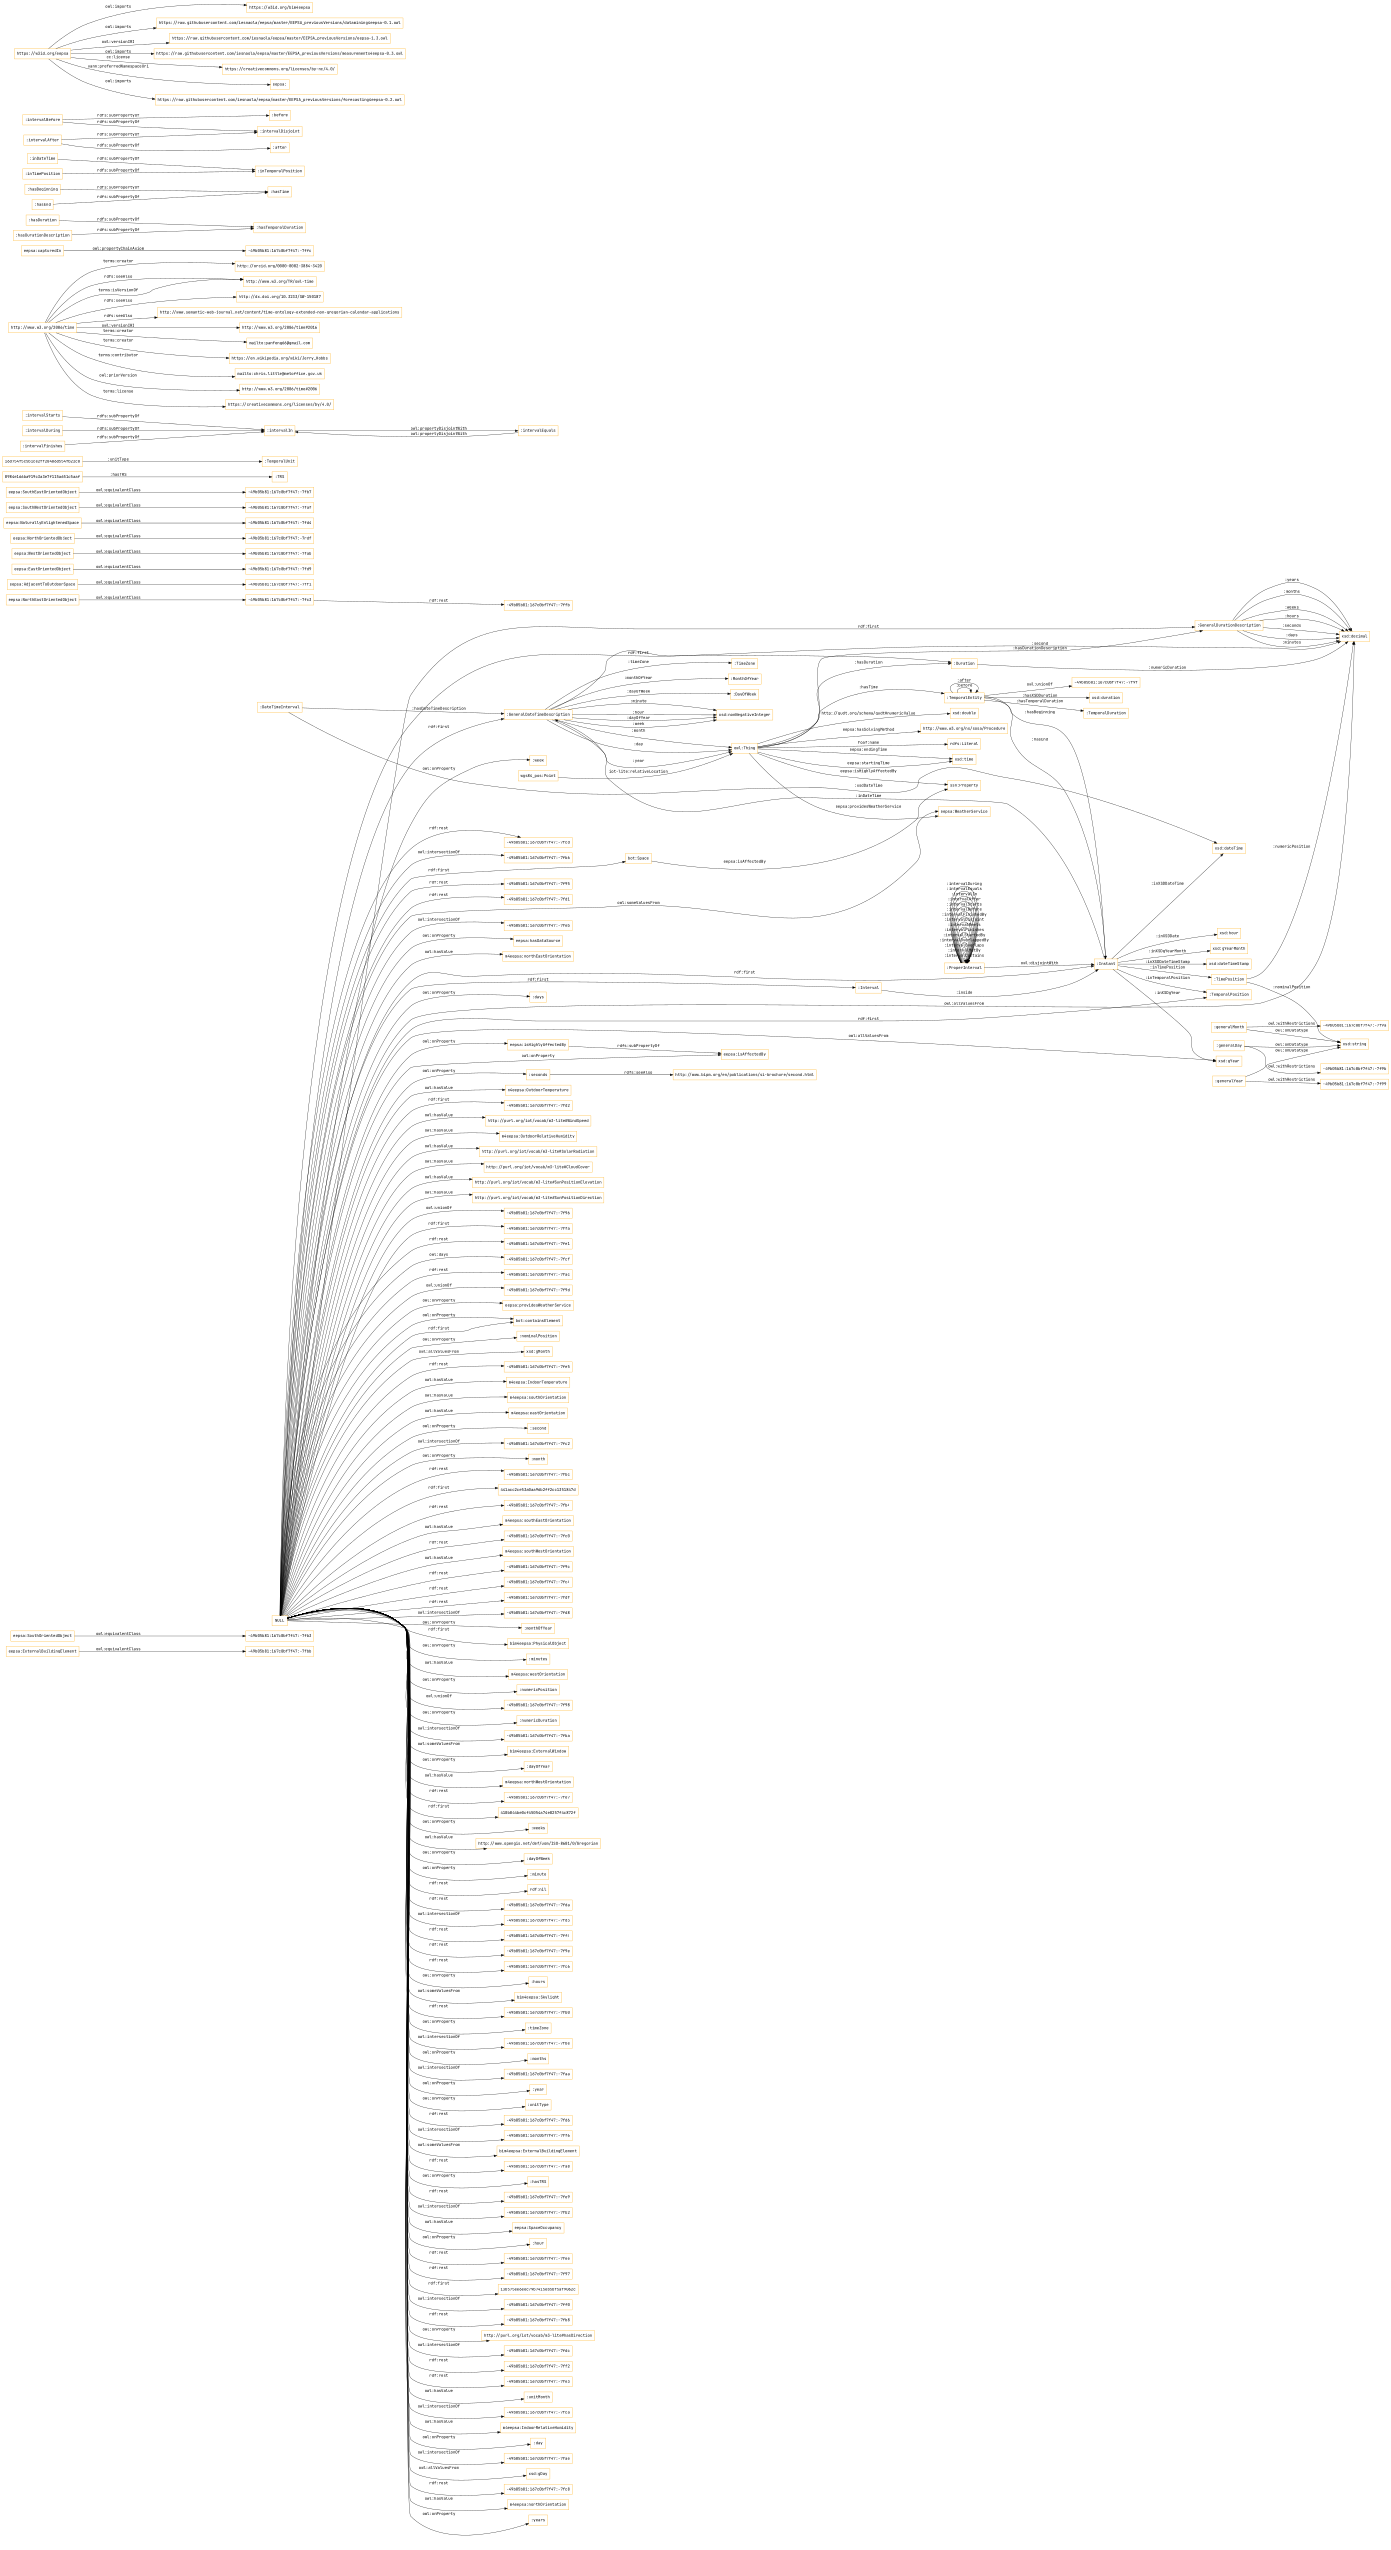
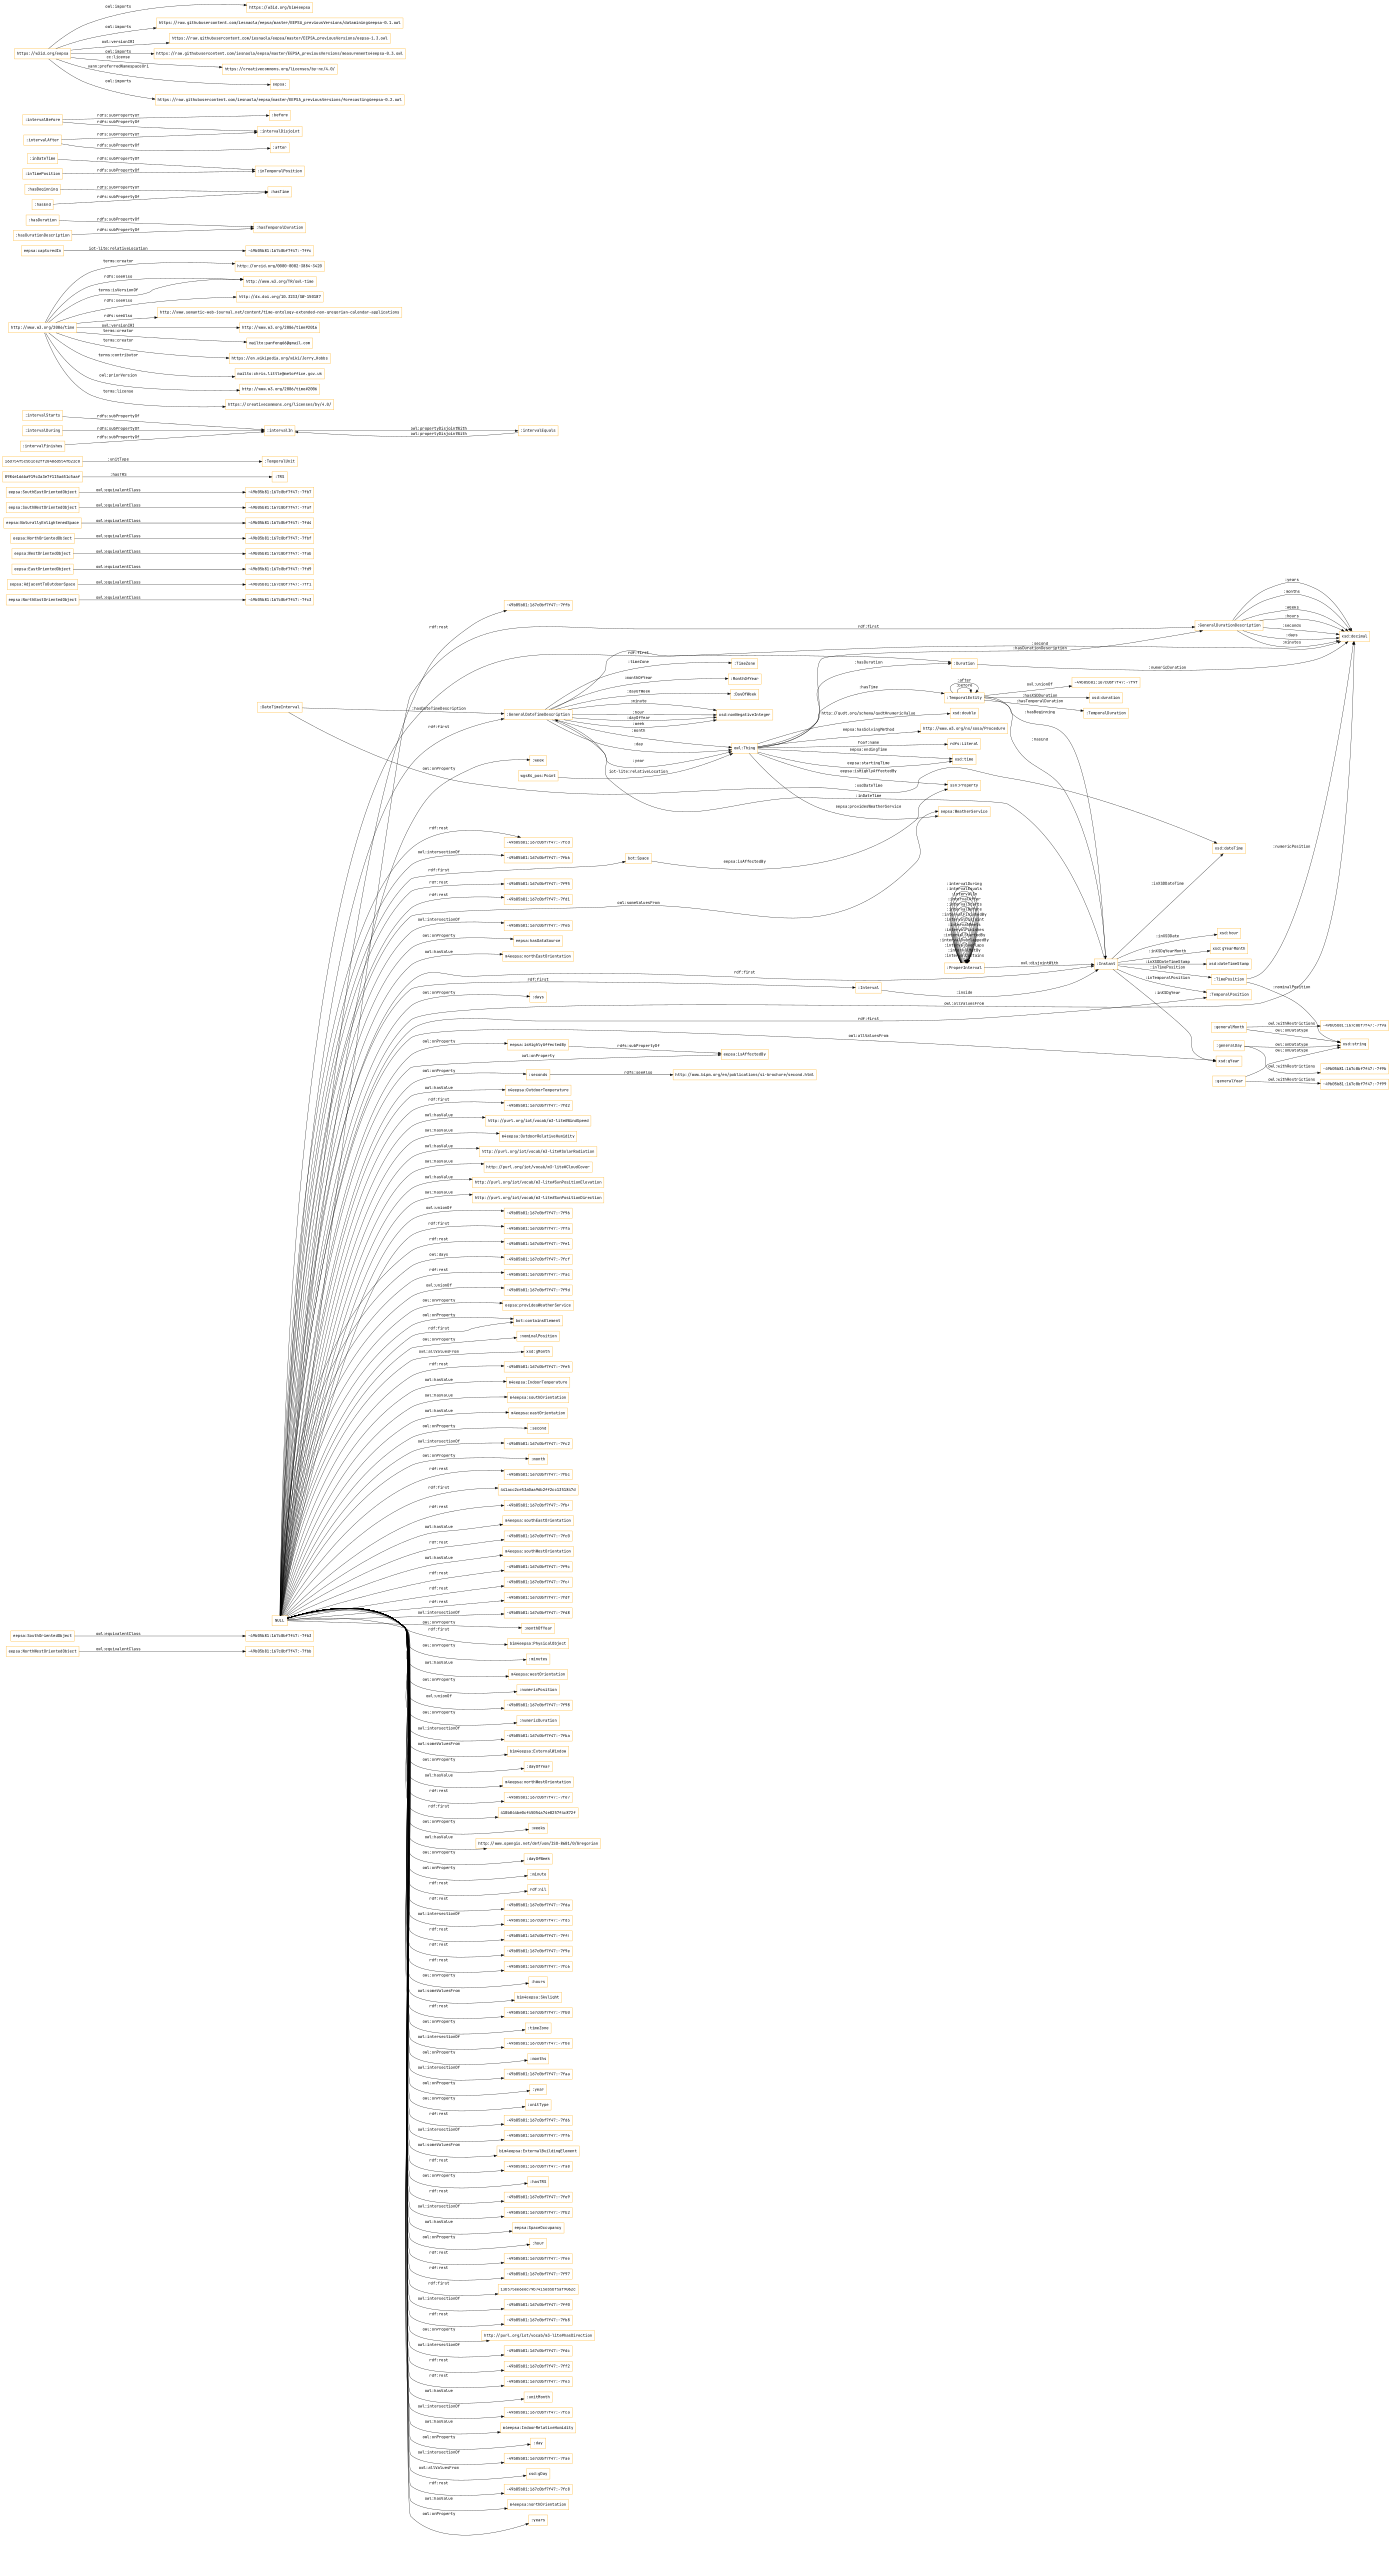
(118, 249) -> (118, 249)
(280, 538) -> (280, 538)
(408, 603) -> (333, 1089)
(43, 1651) -> (43, 1651)
